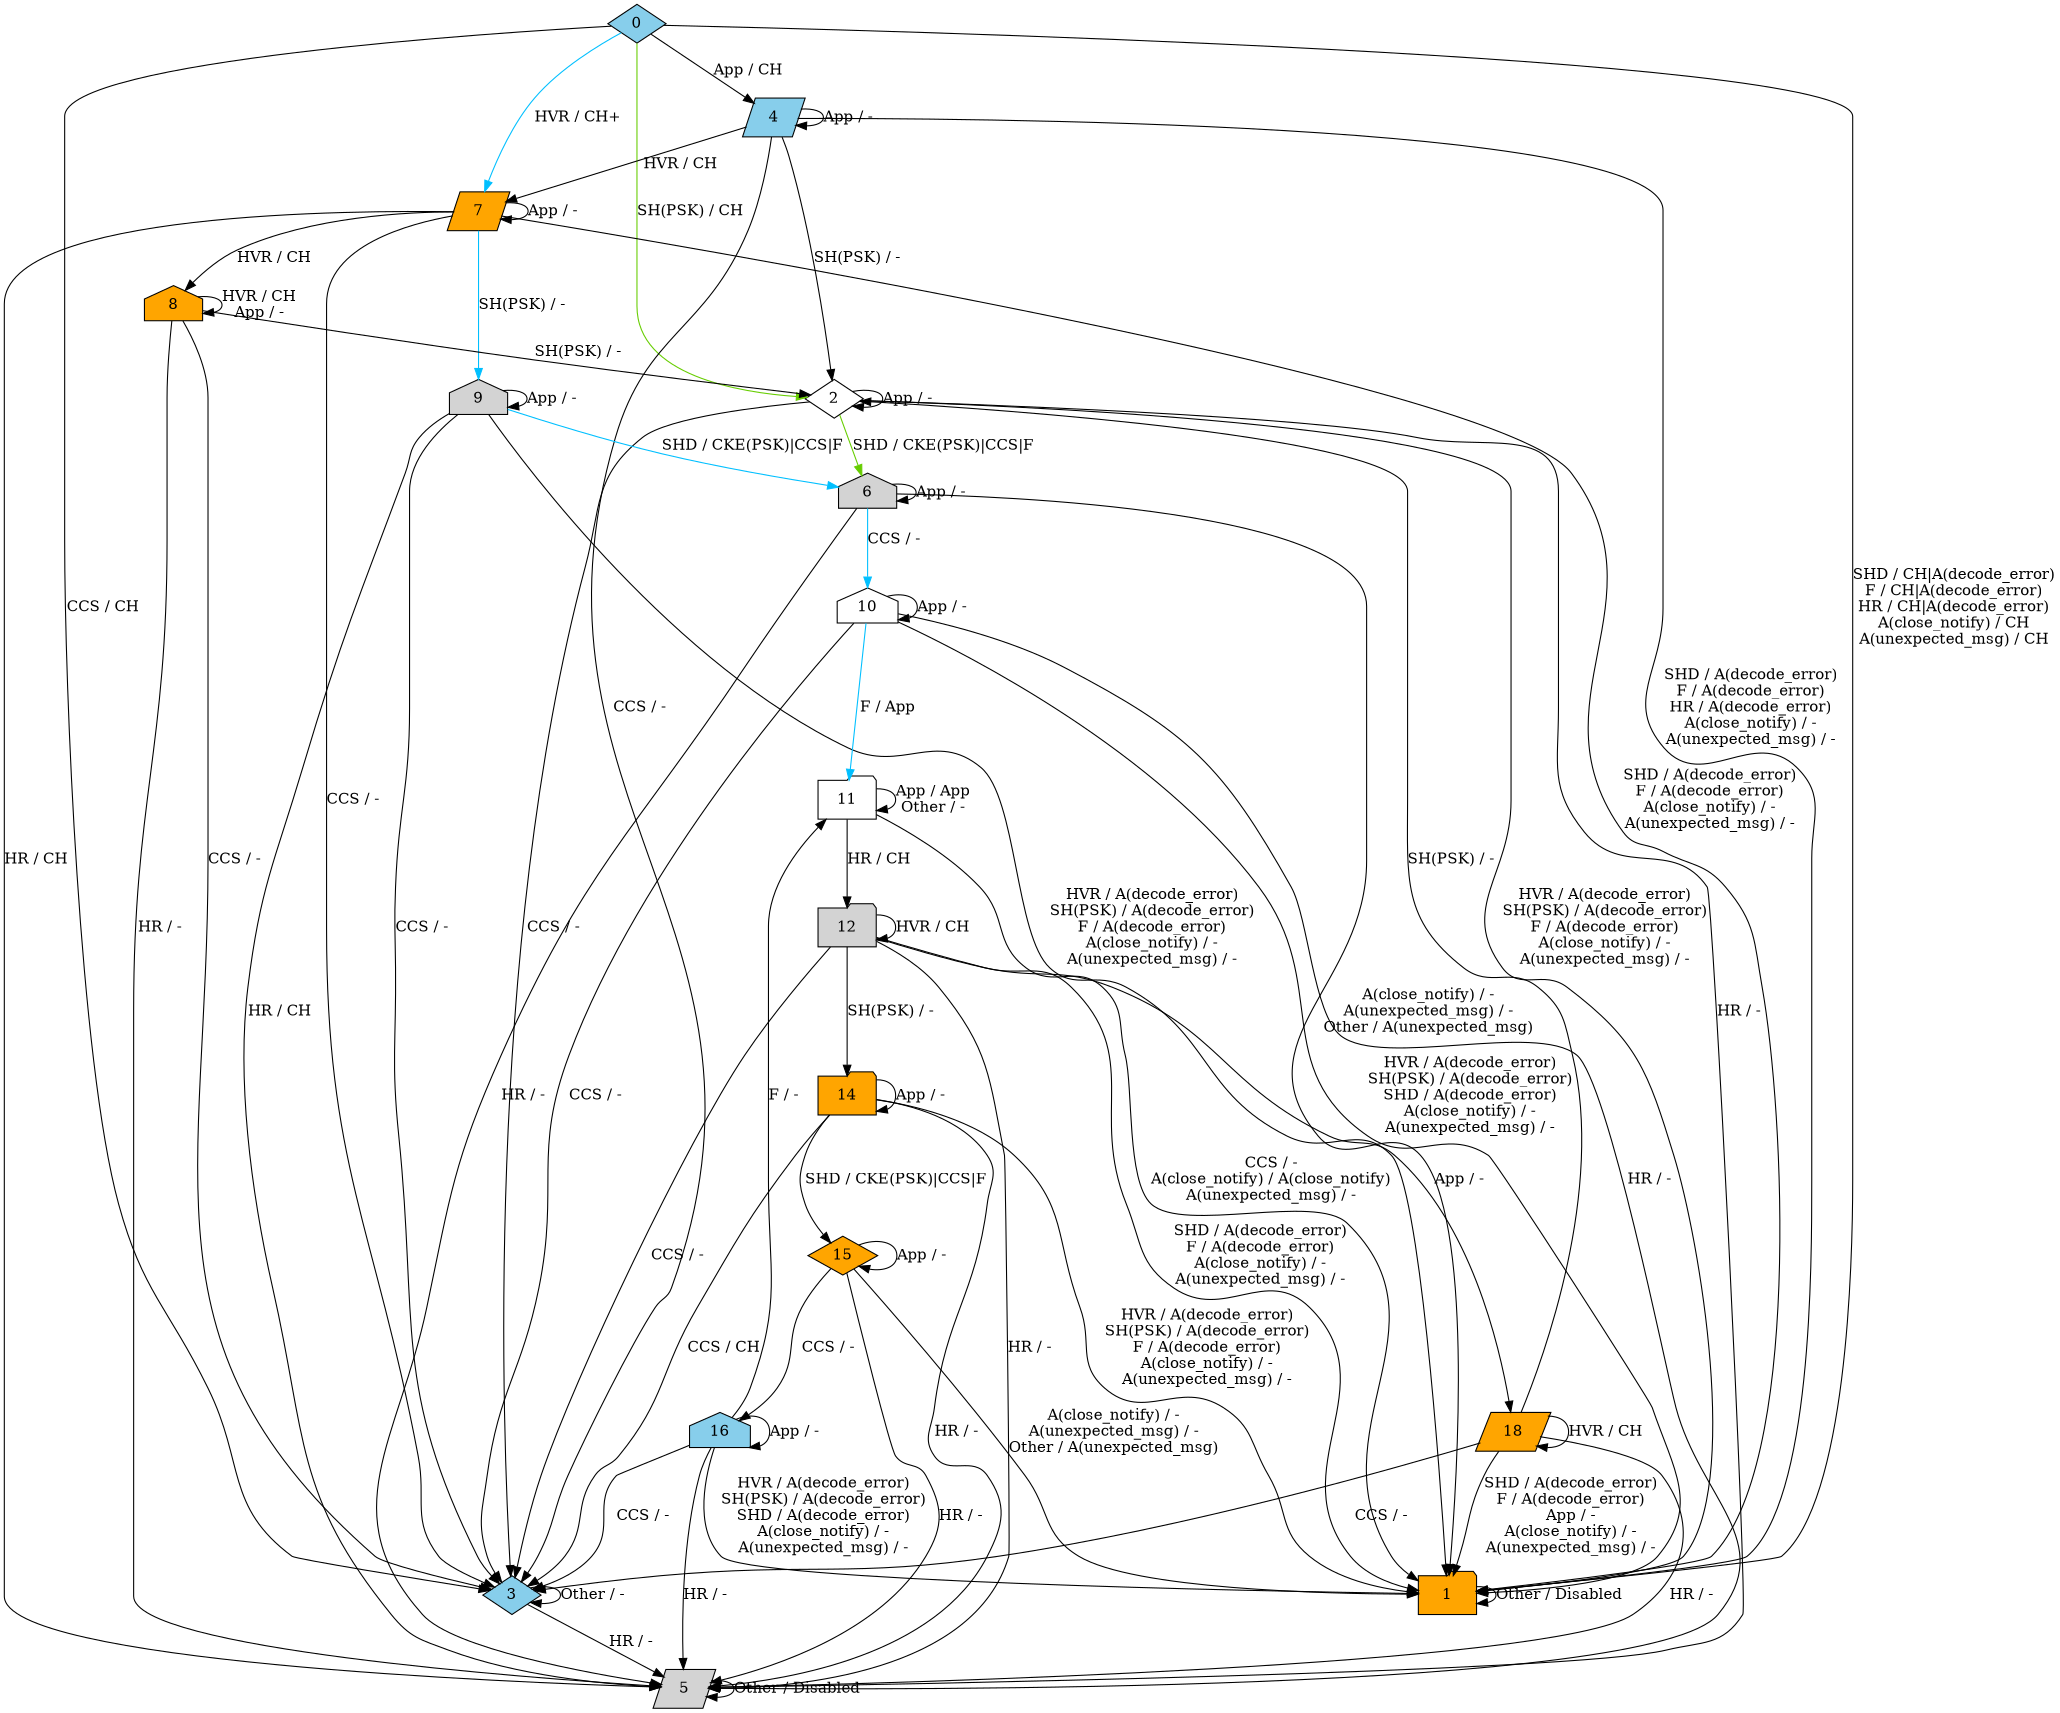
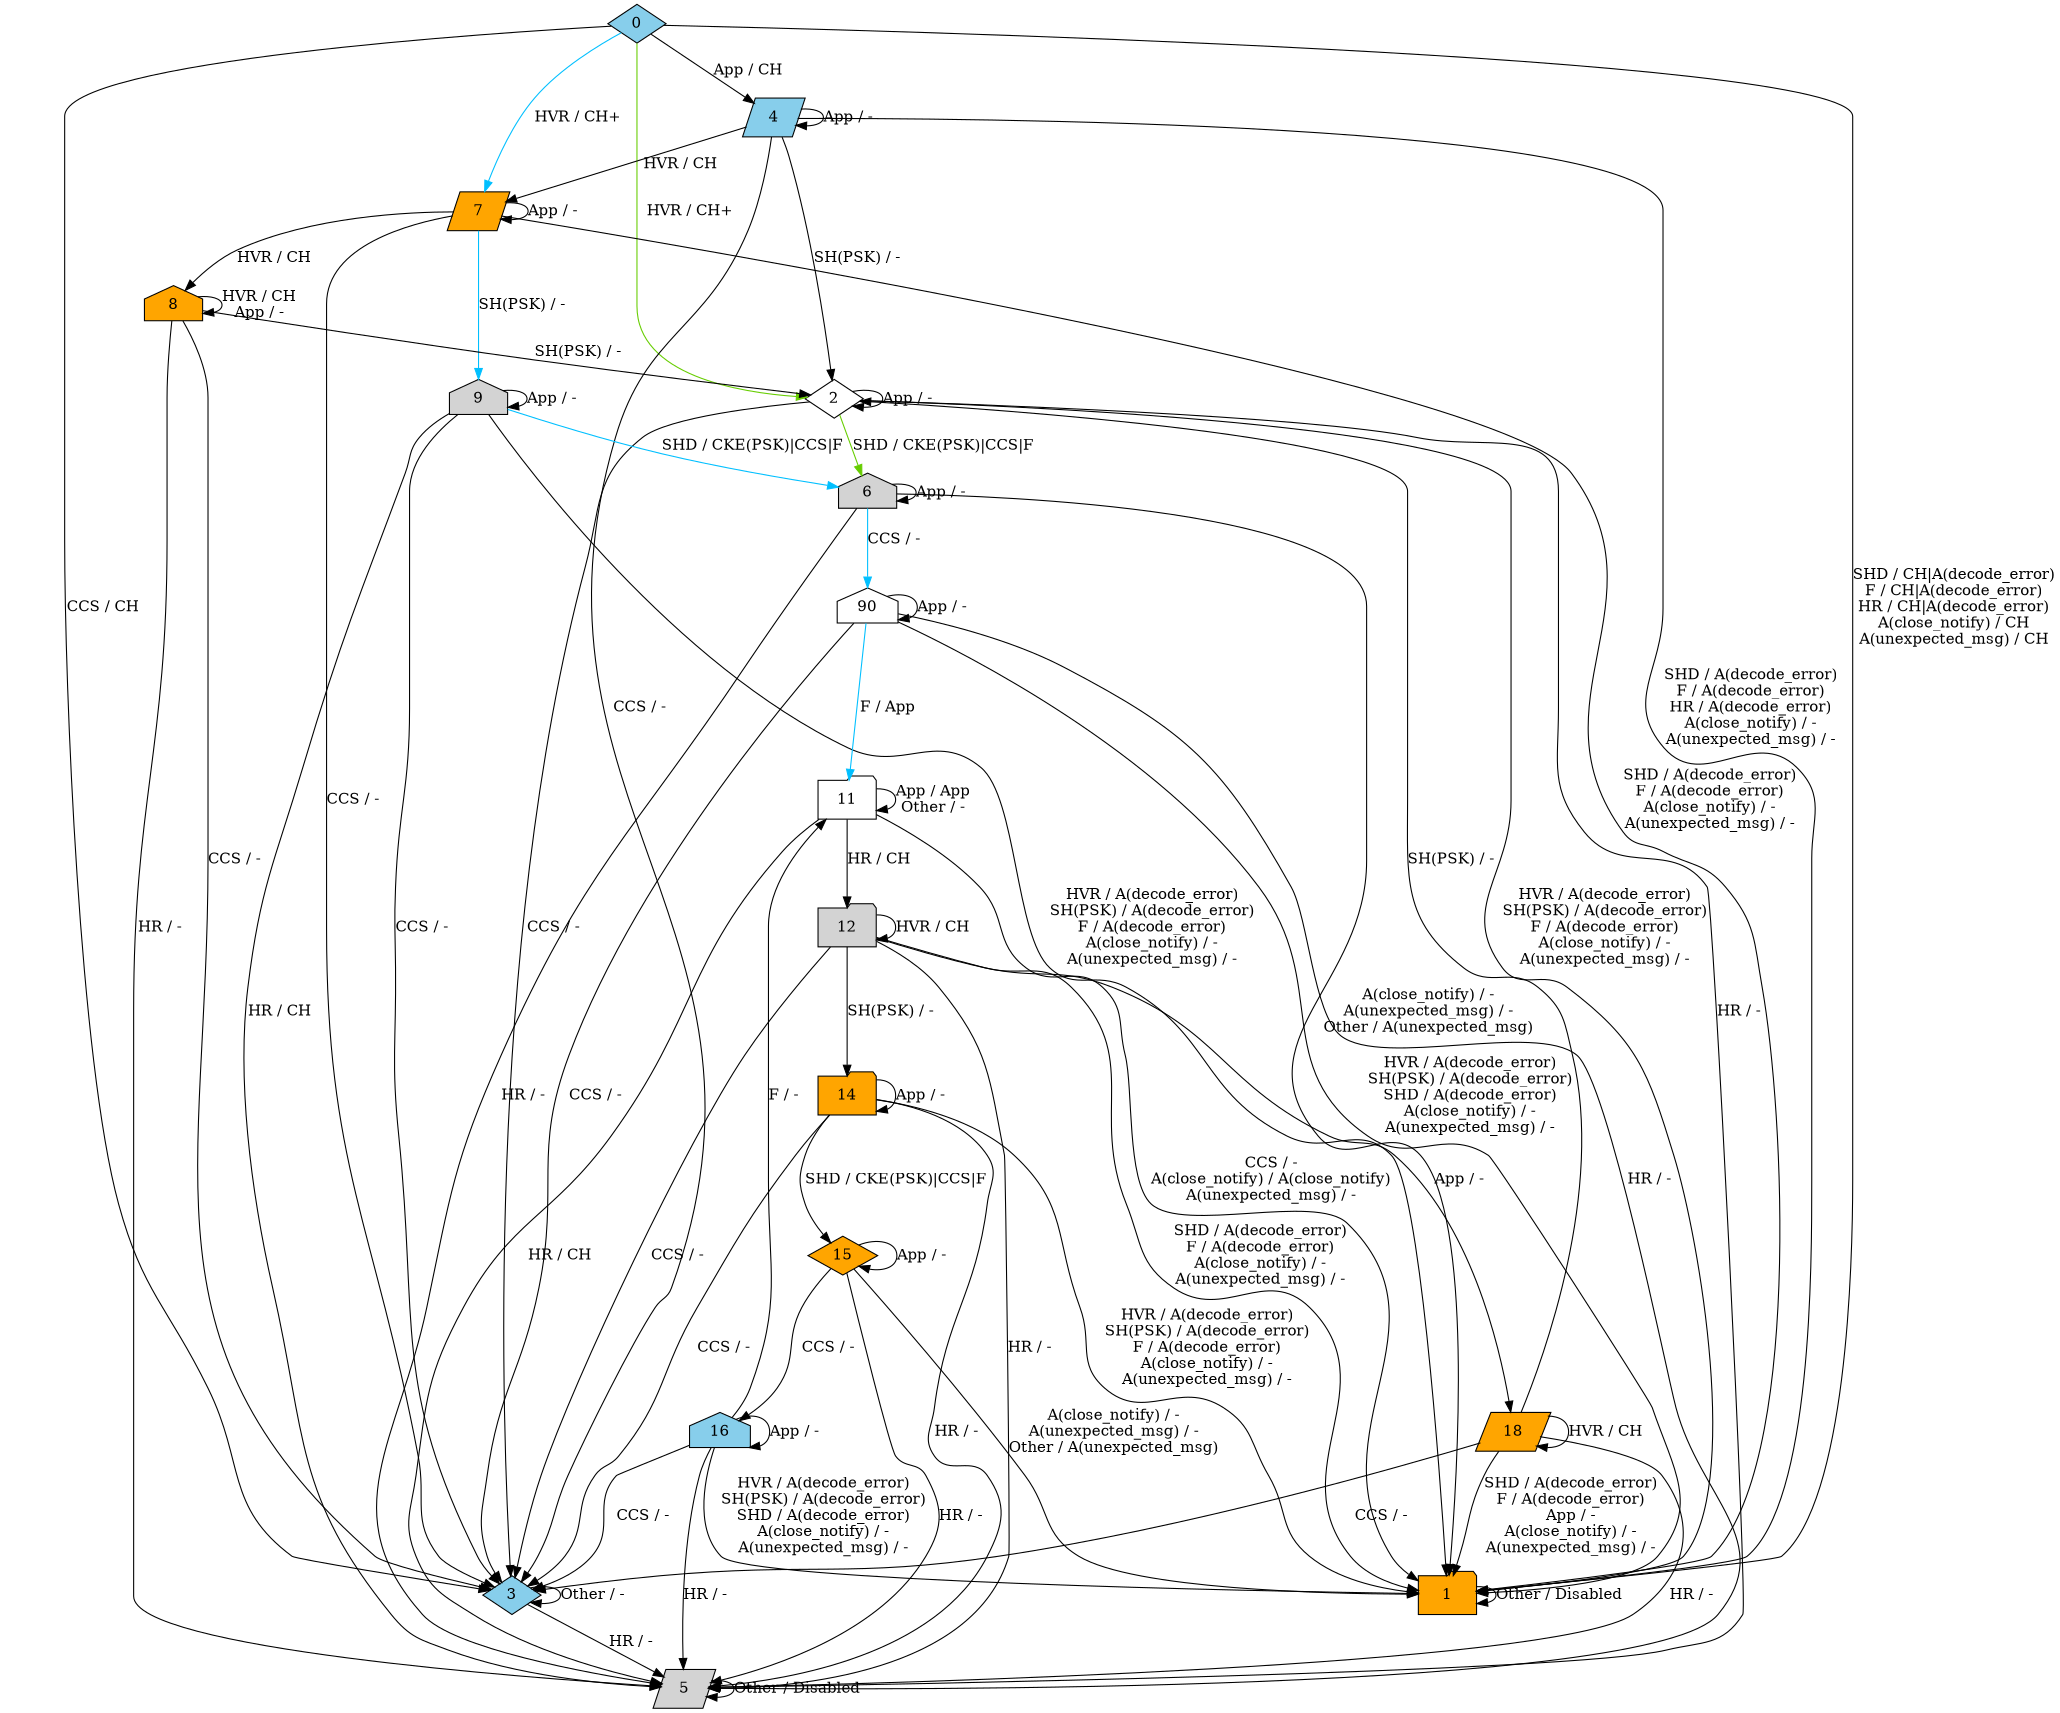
(690, 211) -> (690, 211)
(868, 607) -> (868, 607)
(4, 1041) -> (483, 1275)
(724, 1348) -> (724, 1348)
